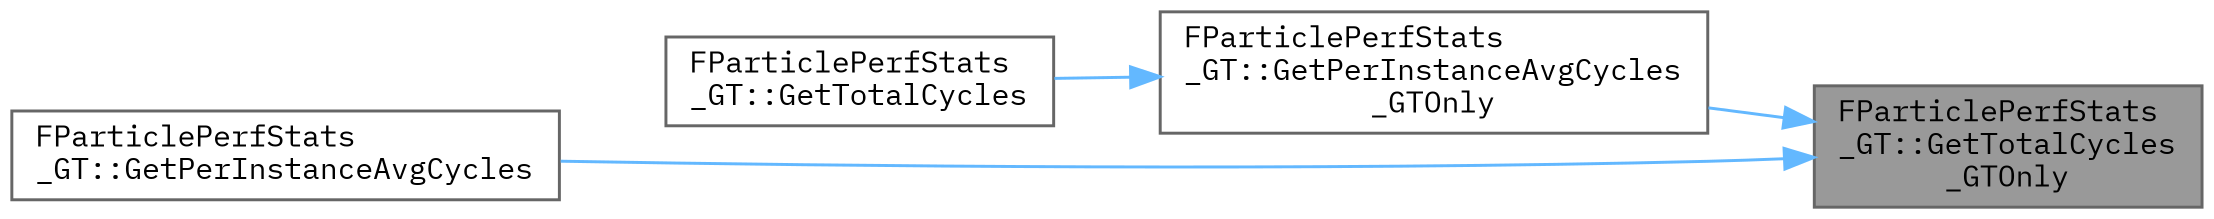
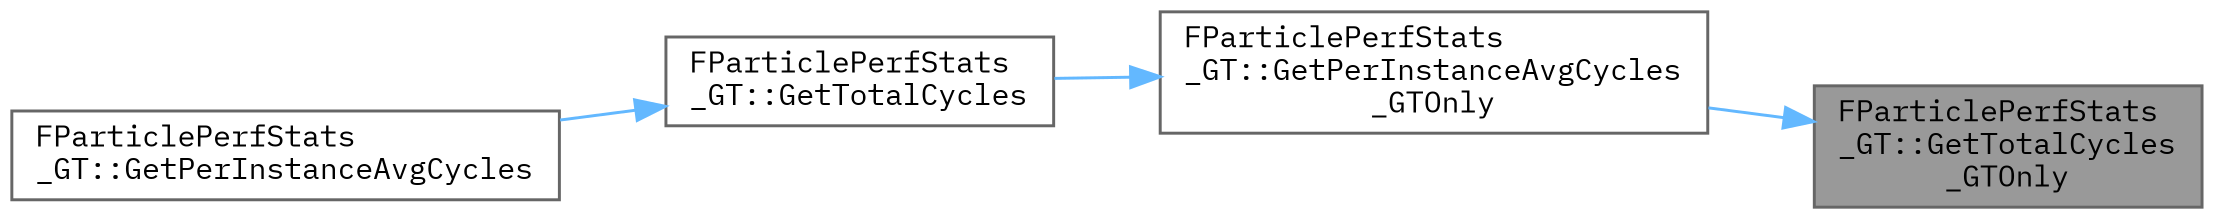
(1172, 167) -> (598, 115)
